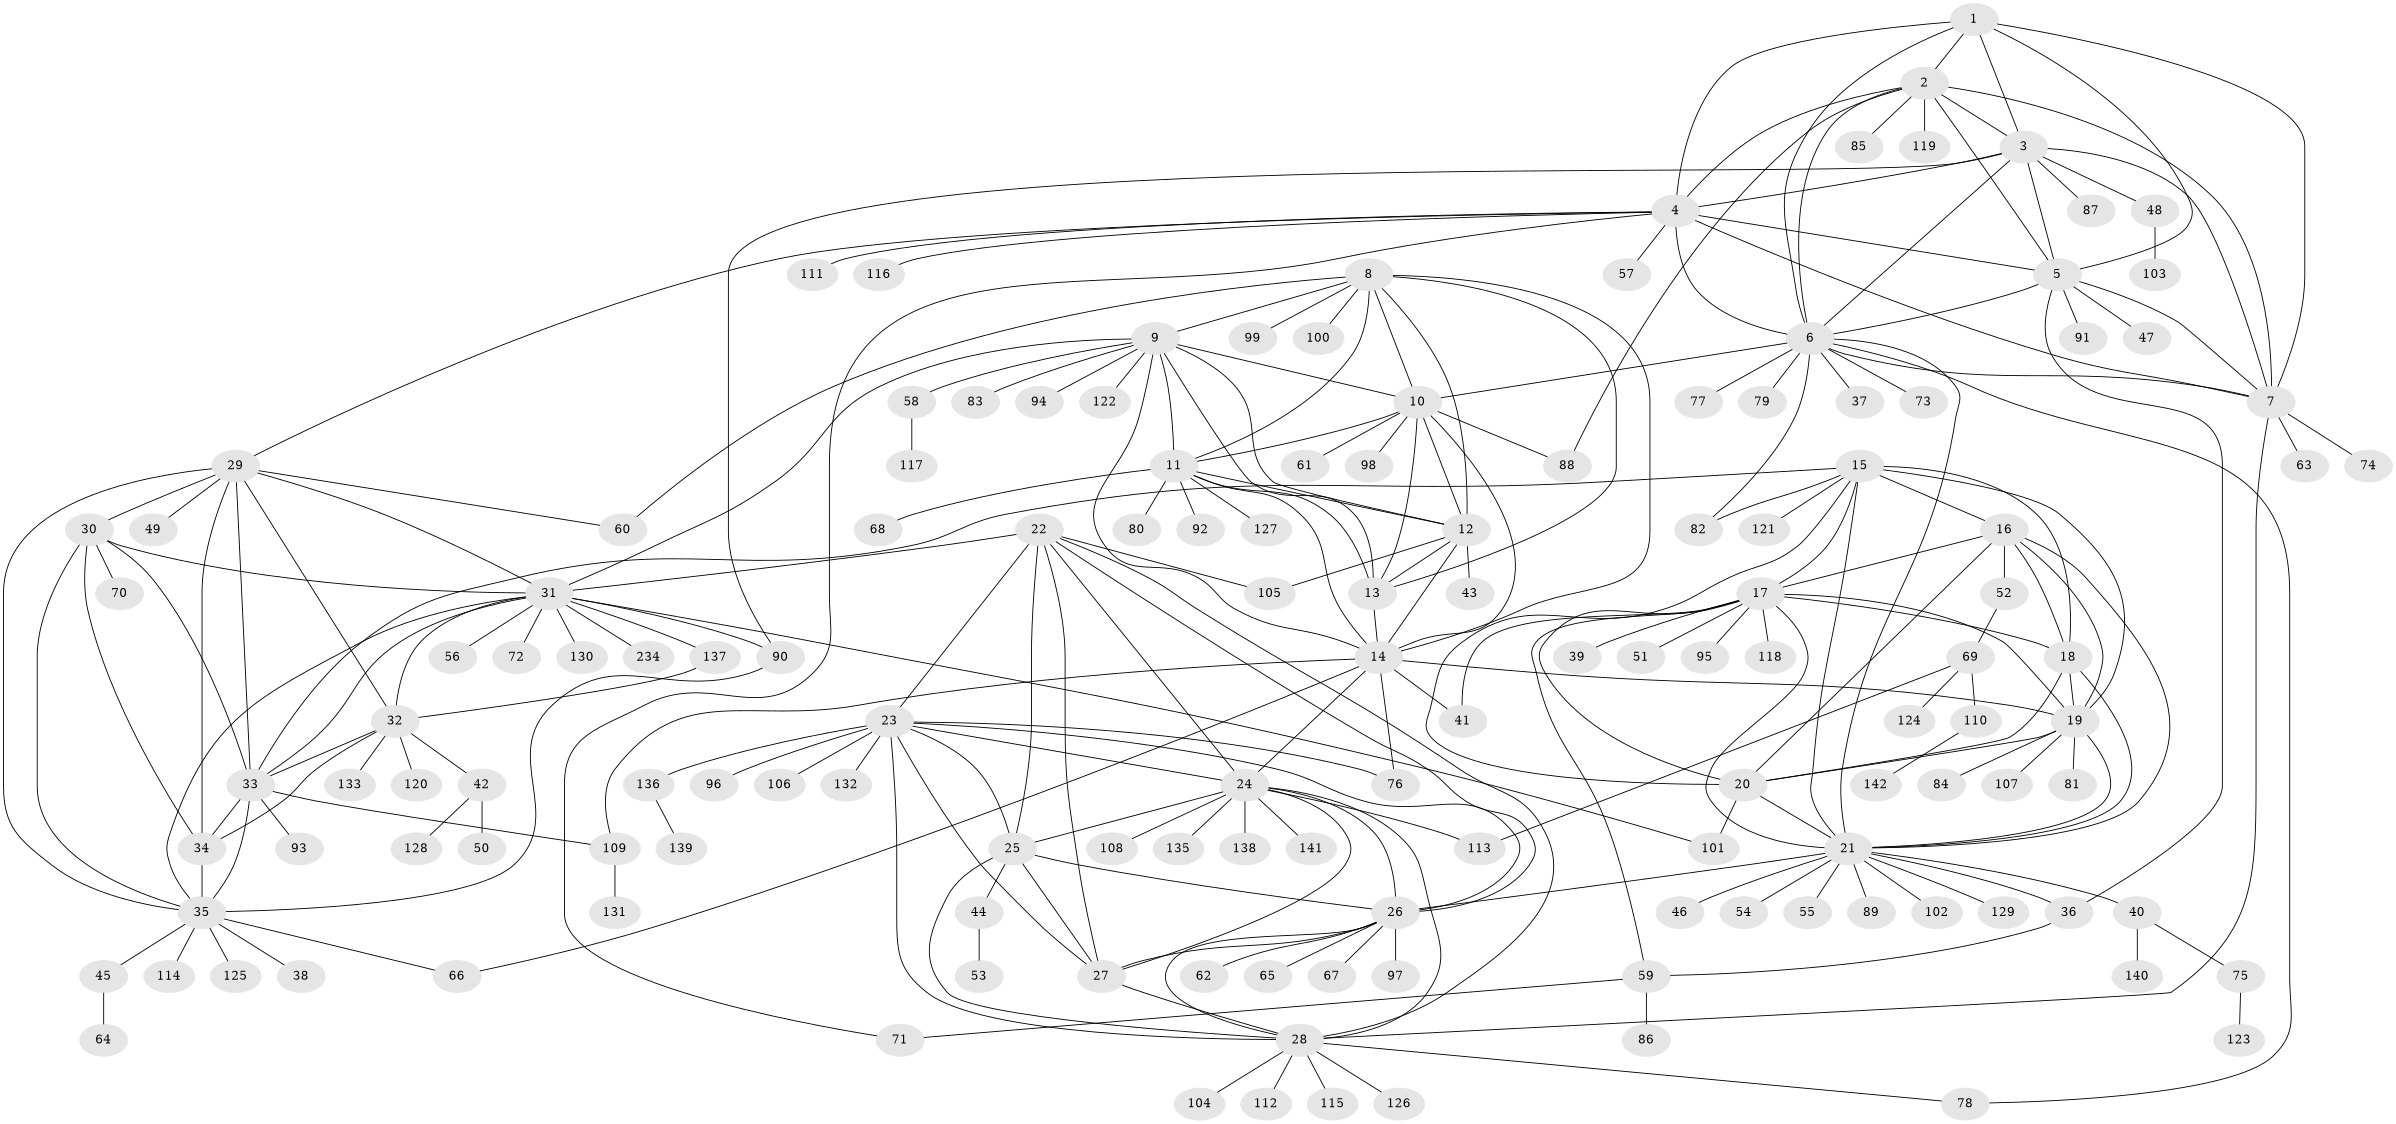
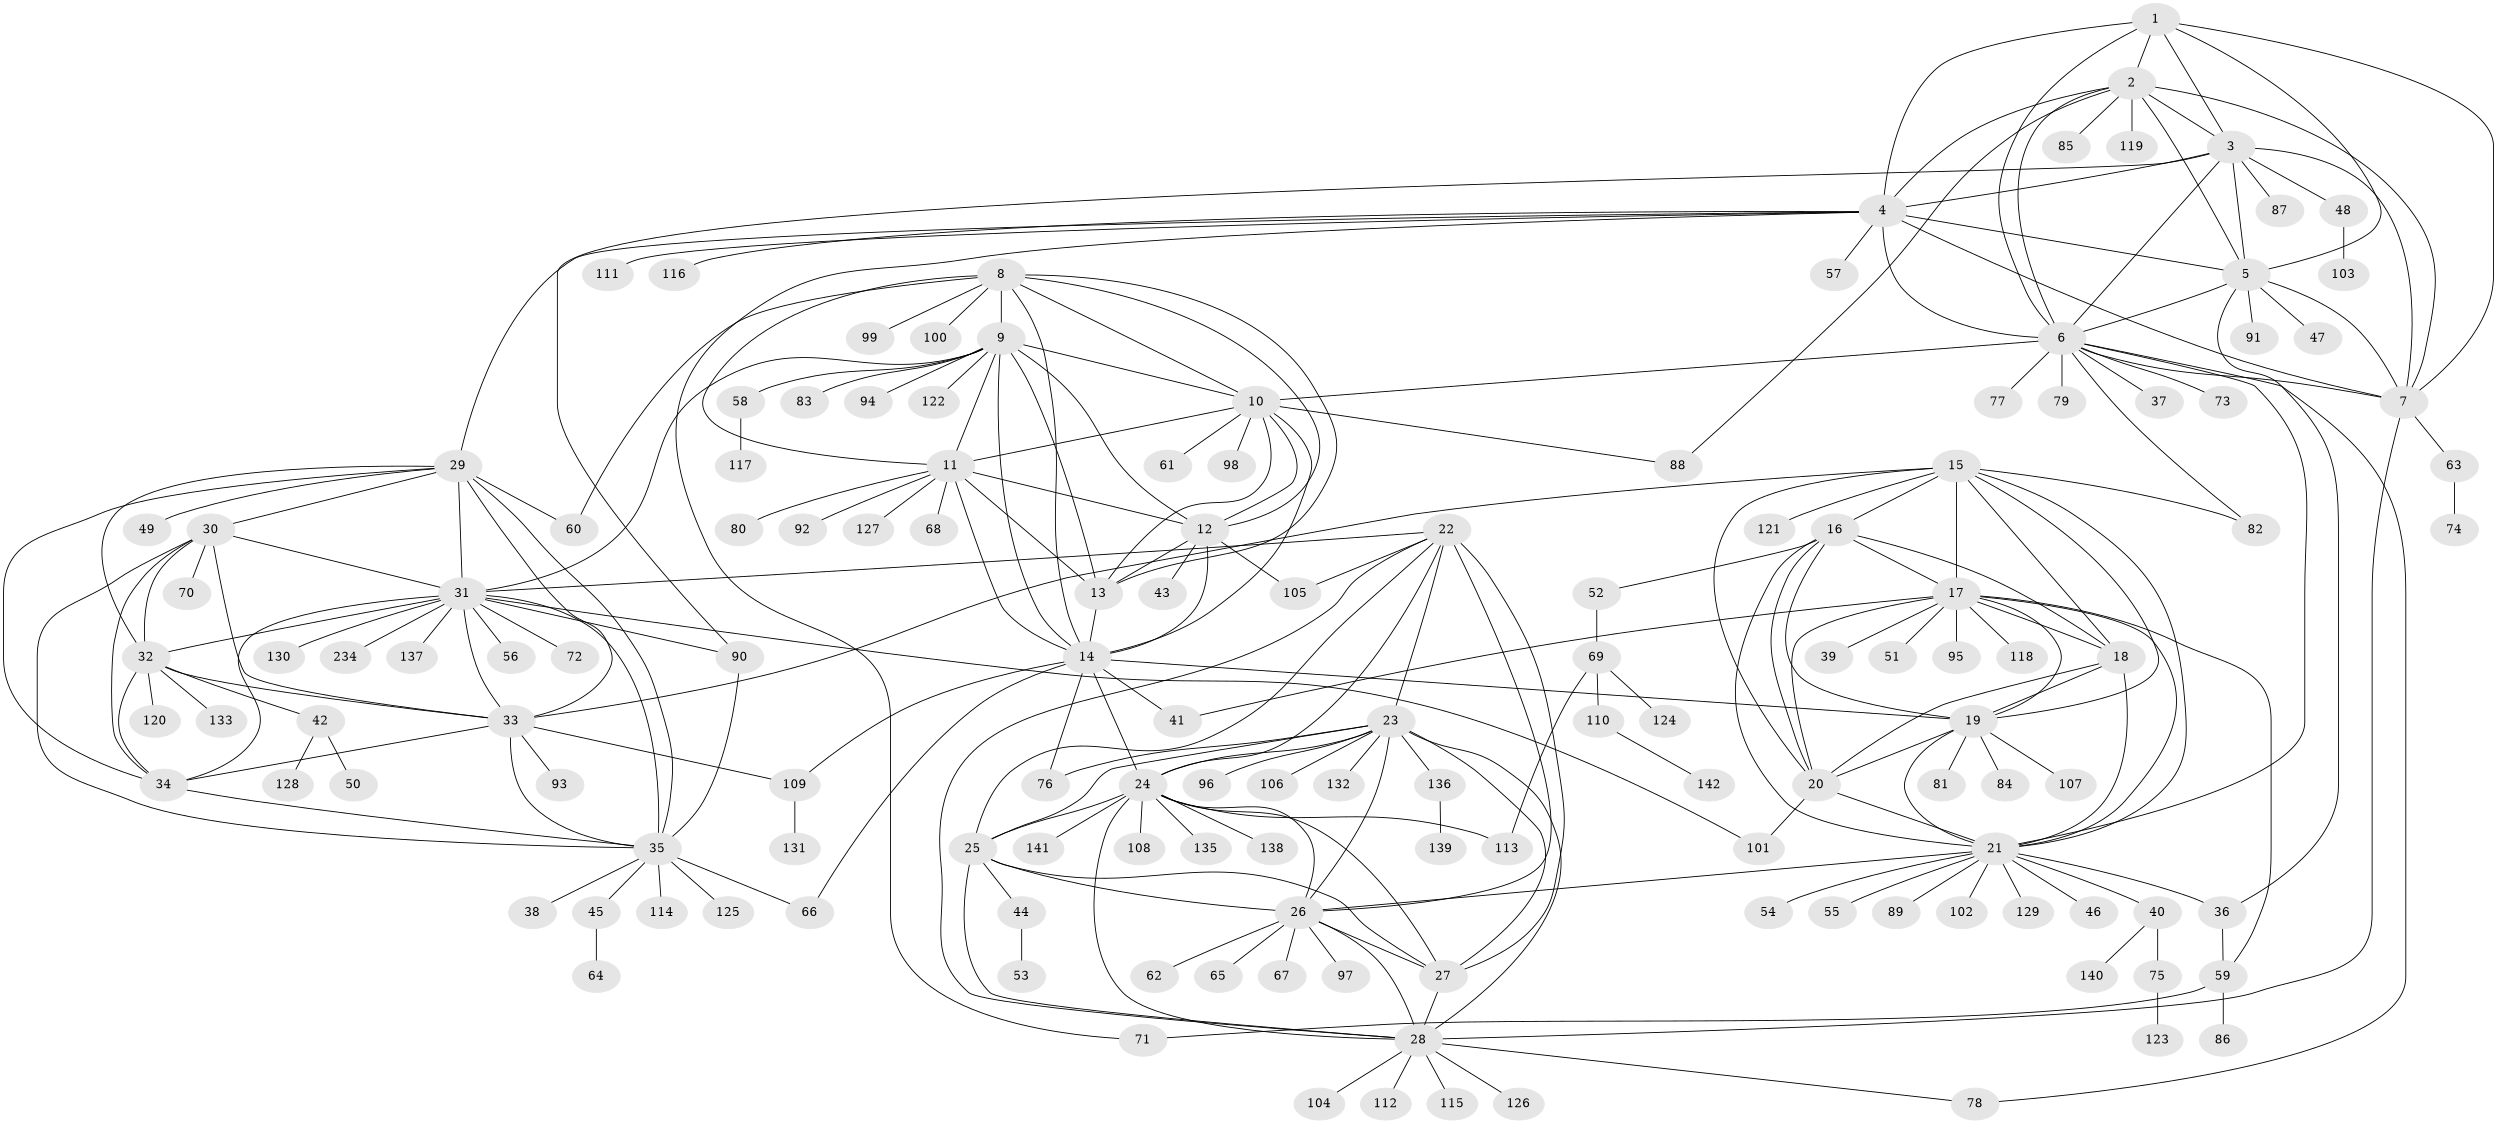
(2320, 434) -> (2455, 498)
none -> (245, 643)
(551, 699) -> (153, 583)
